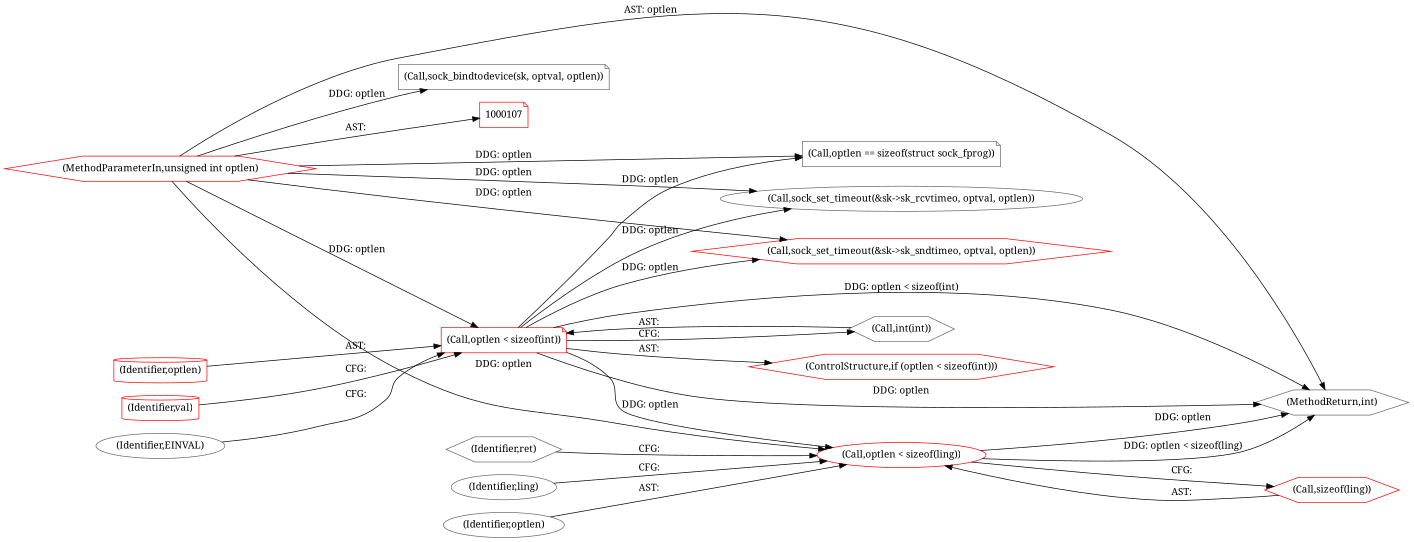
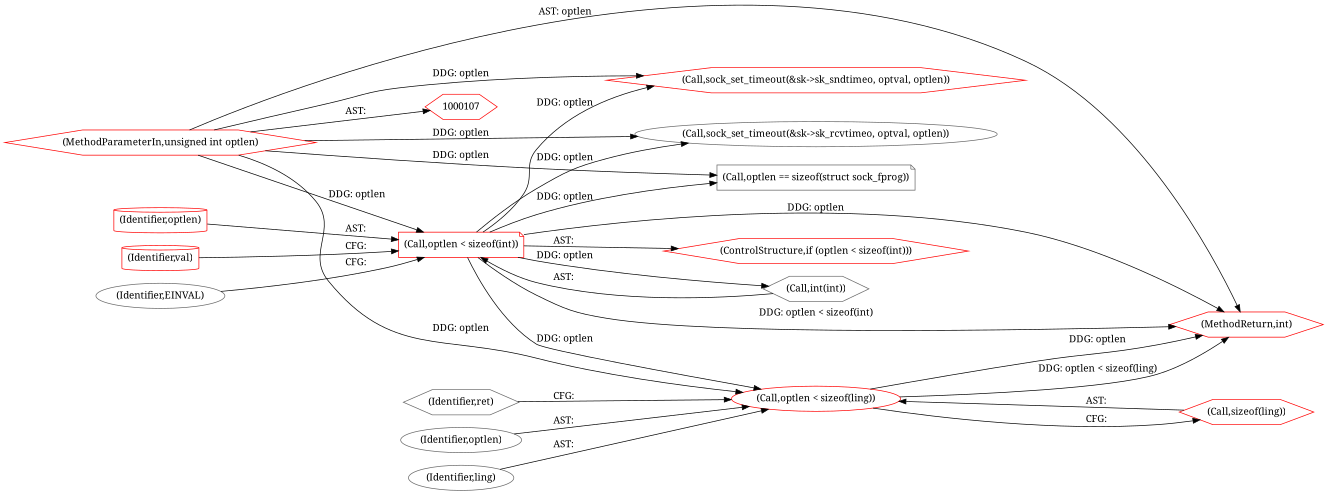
(504, 77) -> none
(504, 115) -> (461, 107)
(651, 334) -> (565, 256)
(1332, 402) -> (1247, 325)
(651, 468) -> (565, 445)
